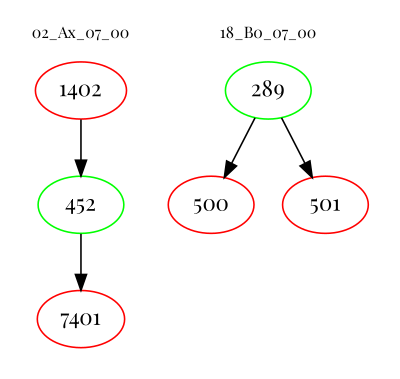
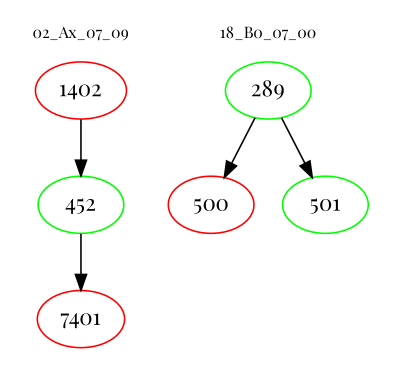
(81, 34) -> (81, 34)
(325, 205) -> (325, 205)
